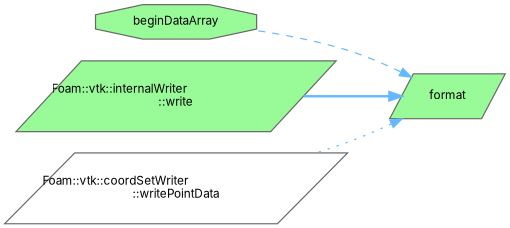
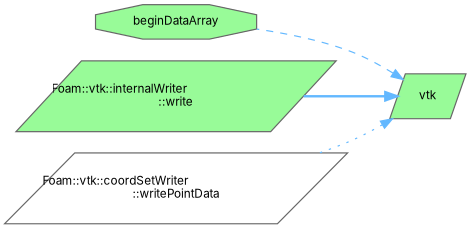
(447, 96) -> (428, 96)
